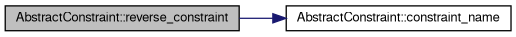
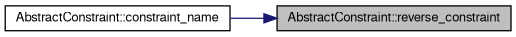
(256, 18) -> (247, 18)
